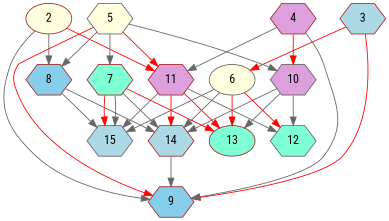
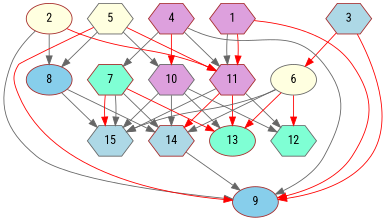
none -> (232, 19)
(110, 43) -> (145, 45)
(49, 80) -> (49, 80)
none -> (145, 107)
(171, 202) -> (255, 202)
